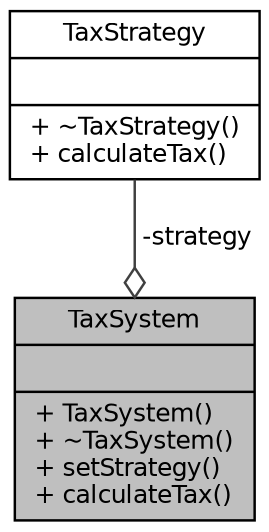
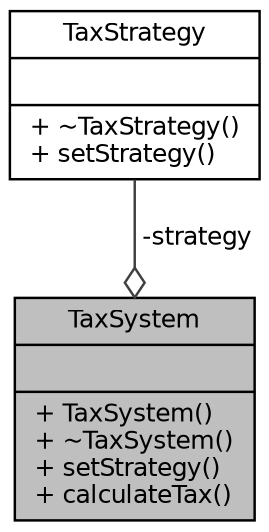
(129, 155) -> (124, 155)
